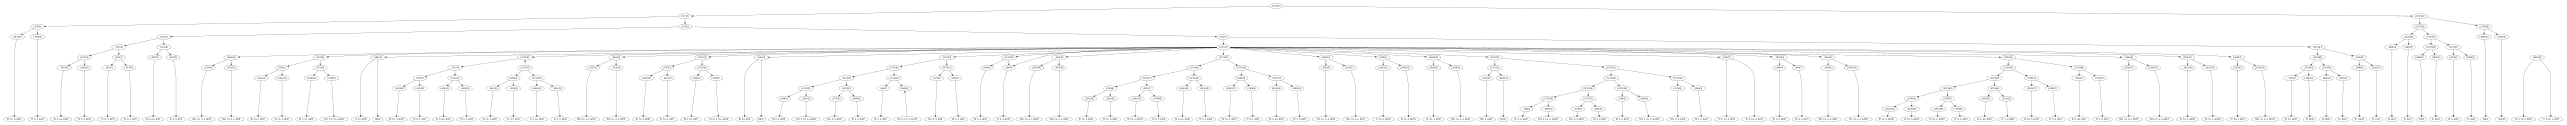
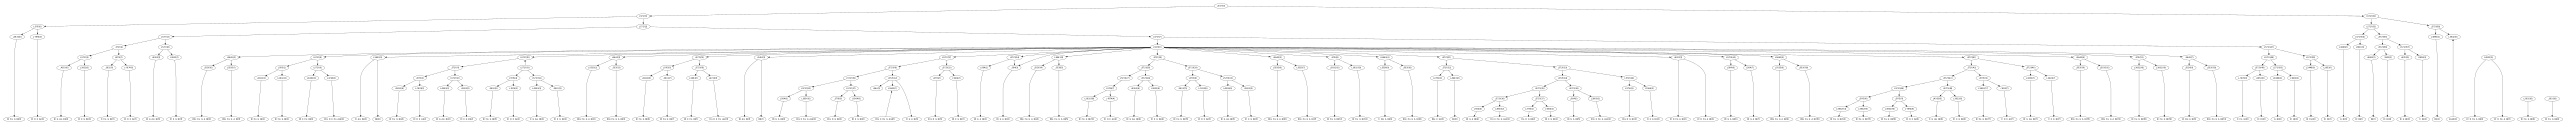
(2501, 77) -> (2453, 79)
(1110, 88) -> none
(882, 103) -> (906, 97)
